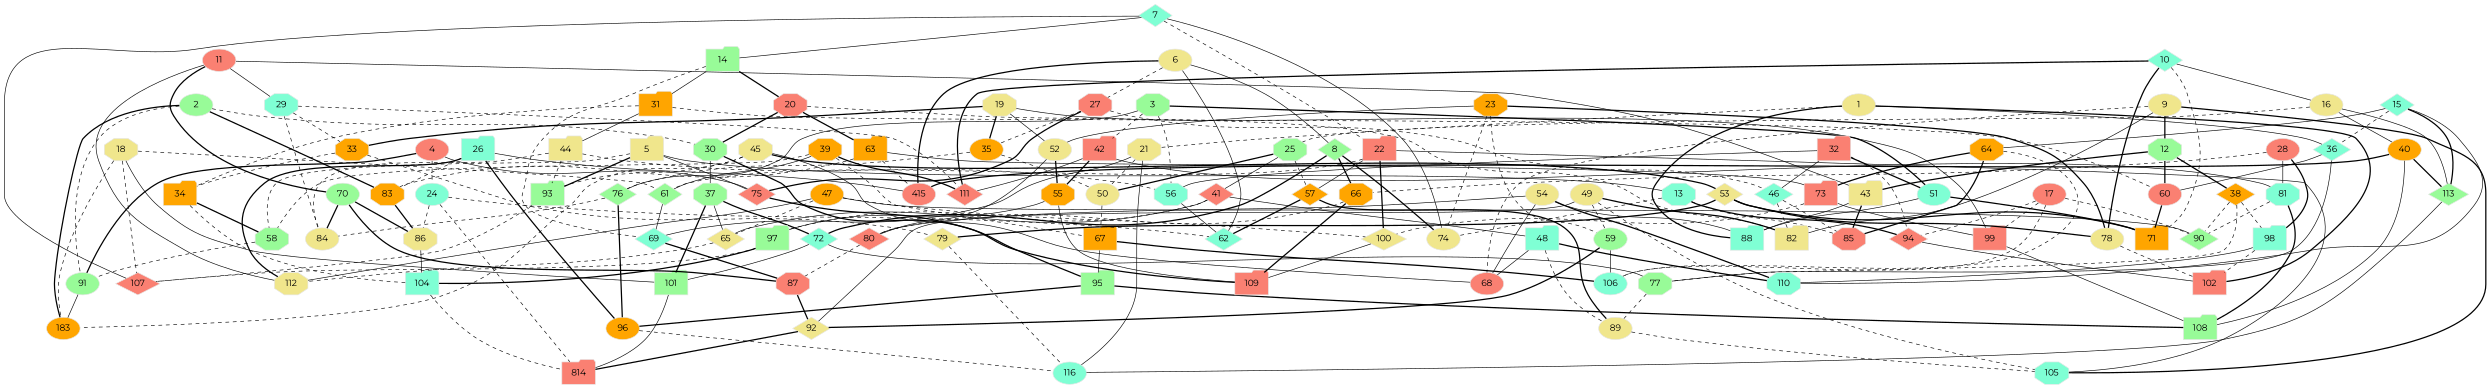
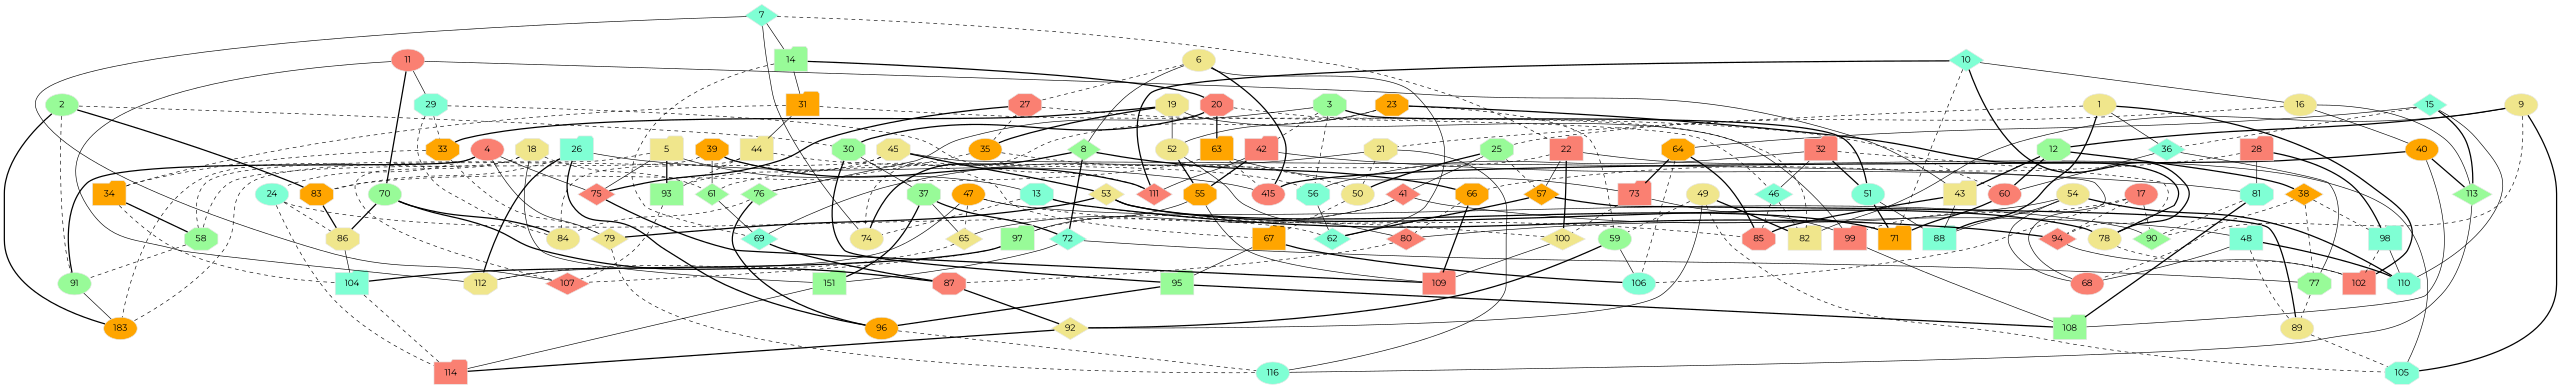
(2283, 150) -> (2257, 150)
none -> (536, 211)
(671, 284) -> (829, 284)
(579, 373) -> (451, 373)
